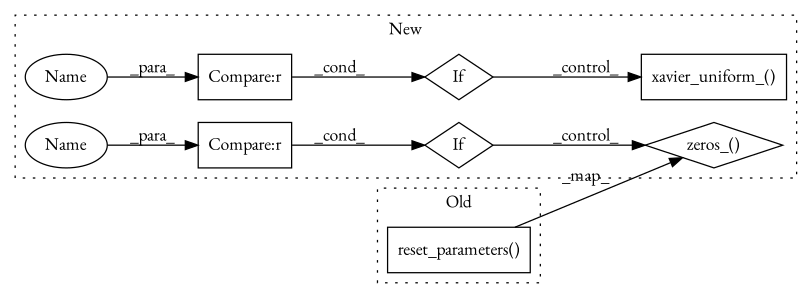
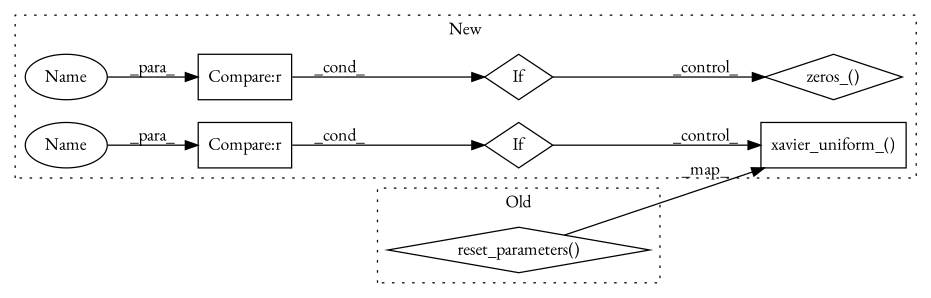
(593, 195) -> (649, 207)
(459, 250) -> (519, 250)
